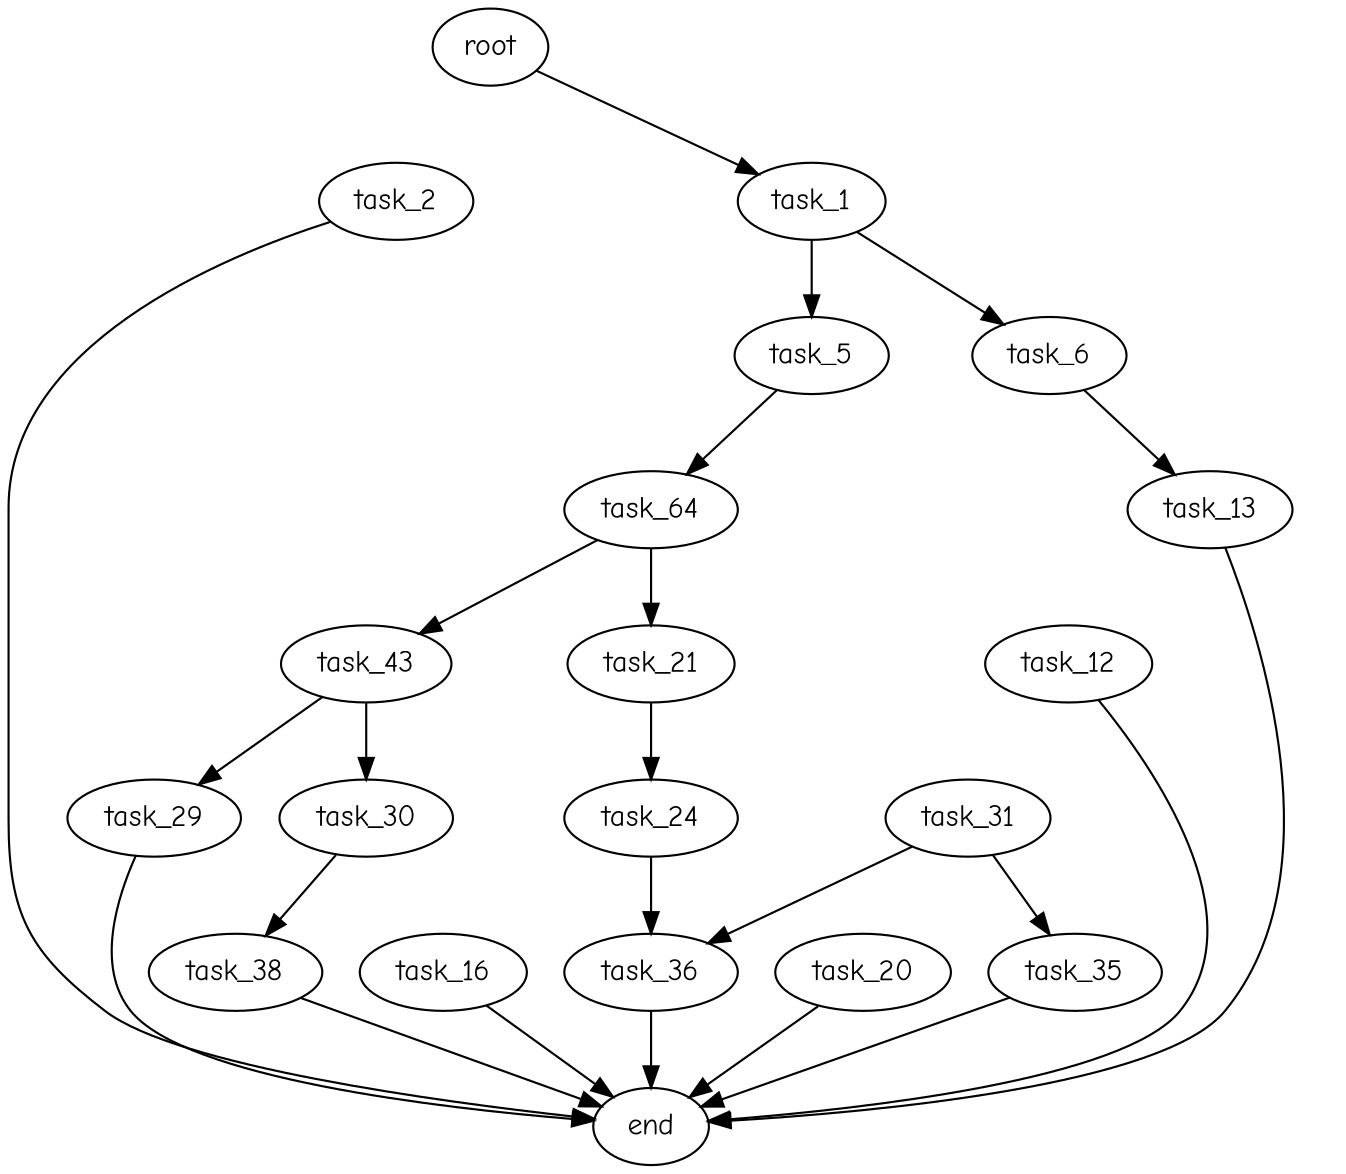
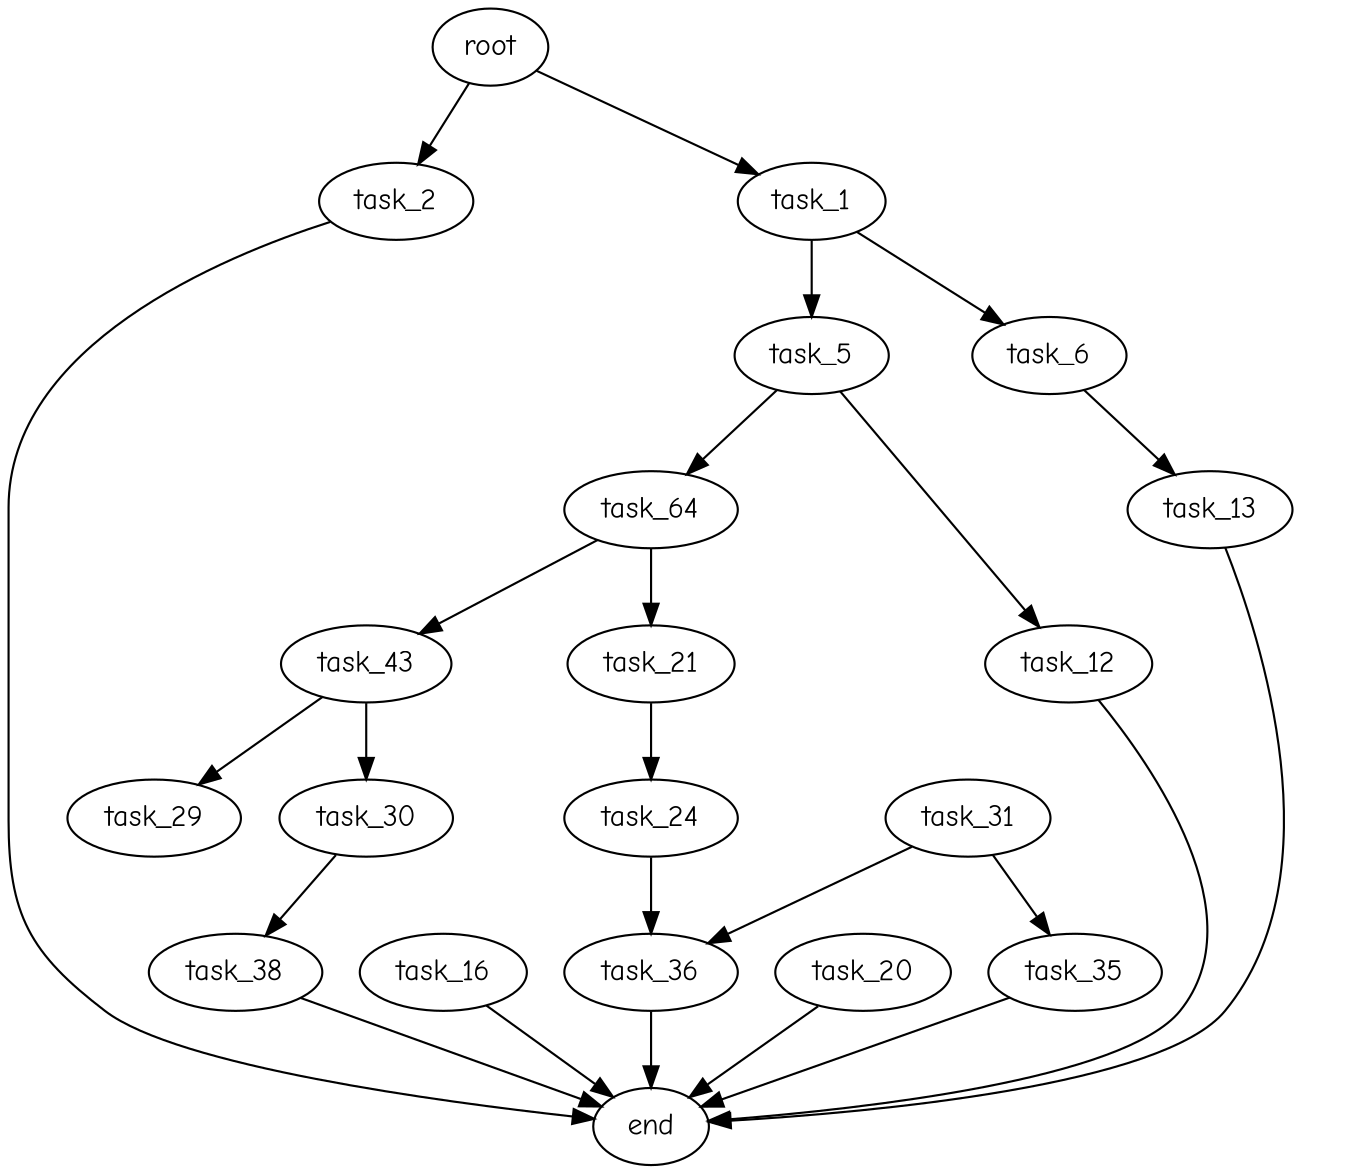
none -> (449, 115)
none -> (933, 501)
(127, 1005) -> none
